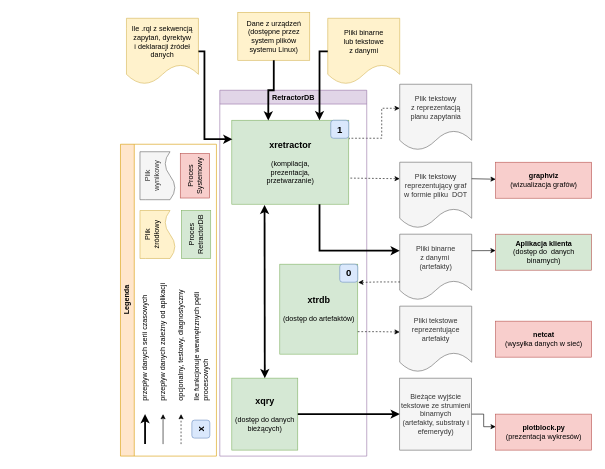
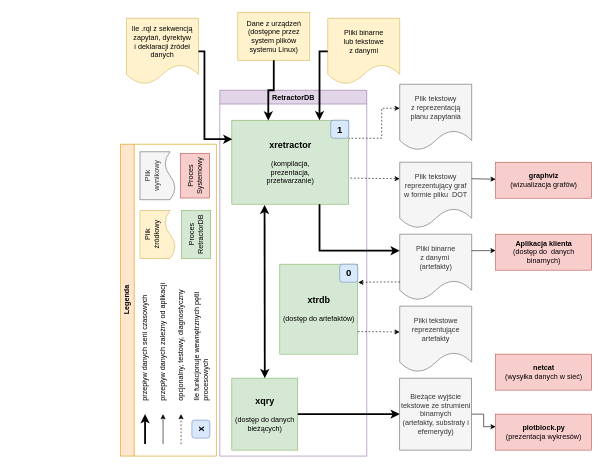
(544, 252) -> (544, 252)
(544, 339) -> (544, 372)
